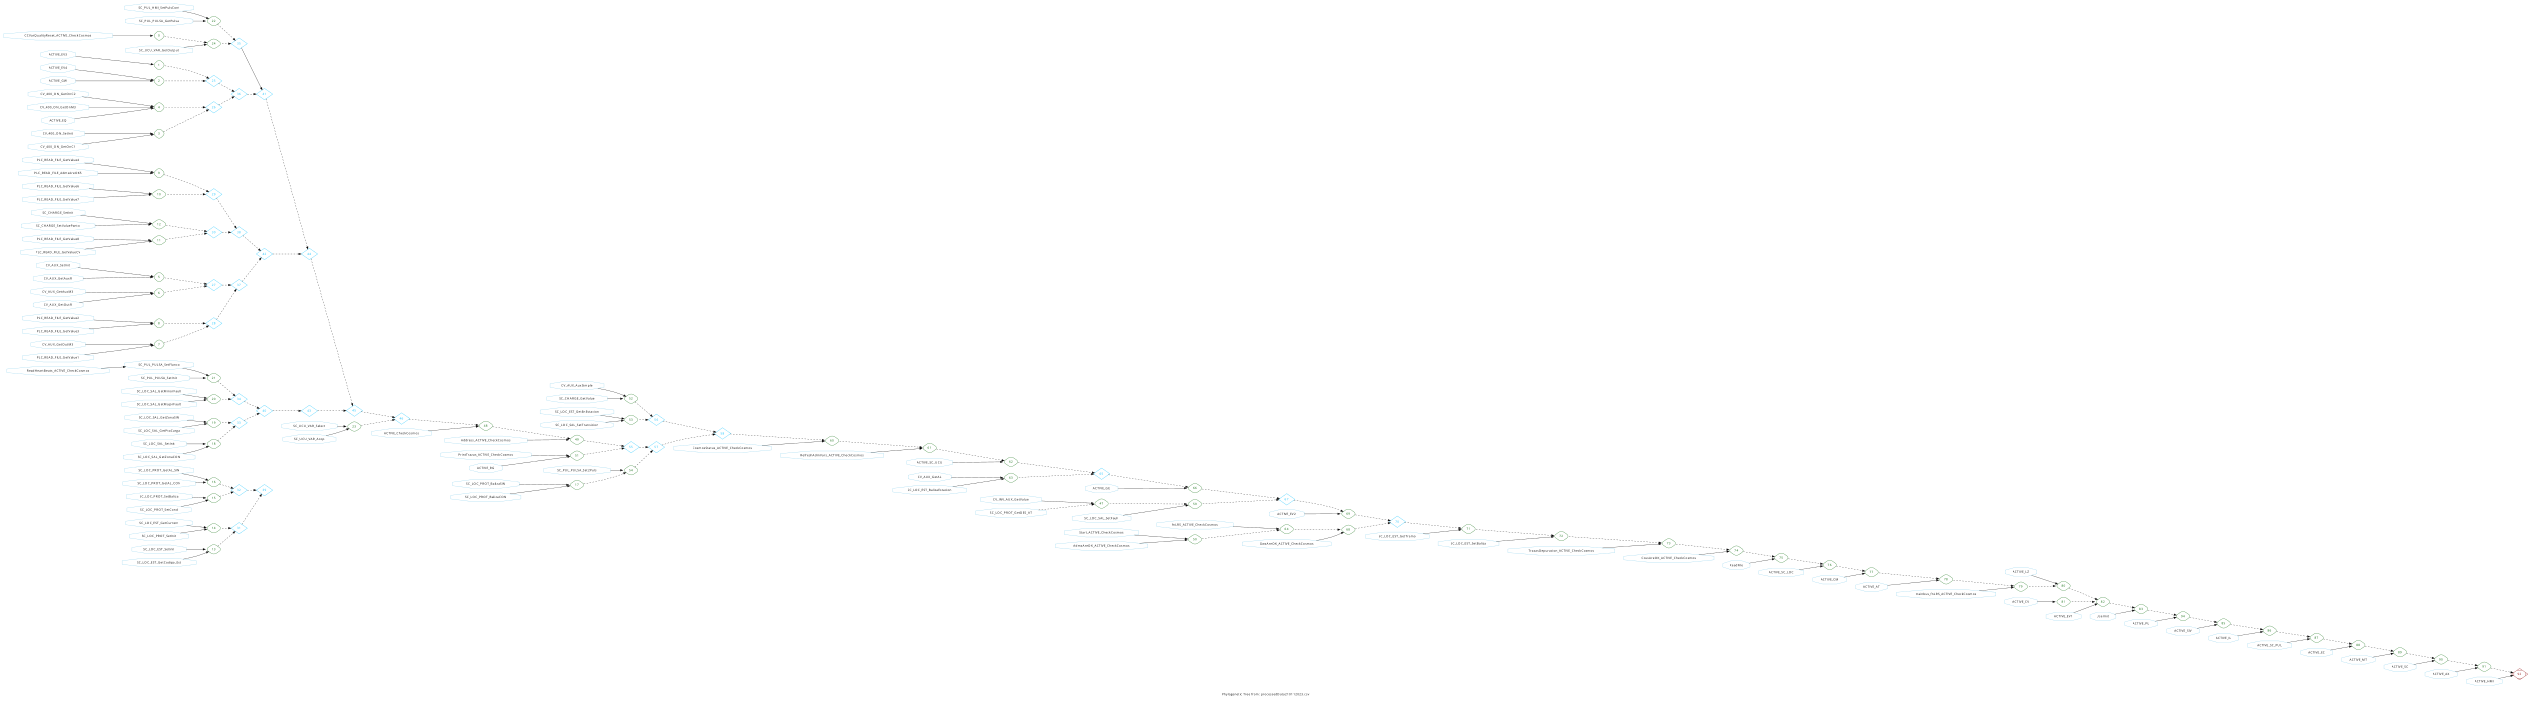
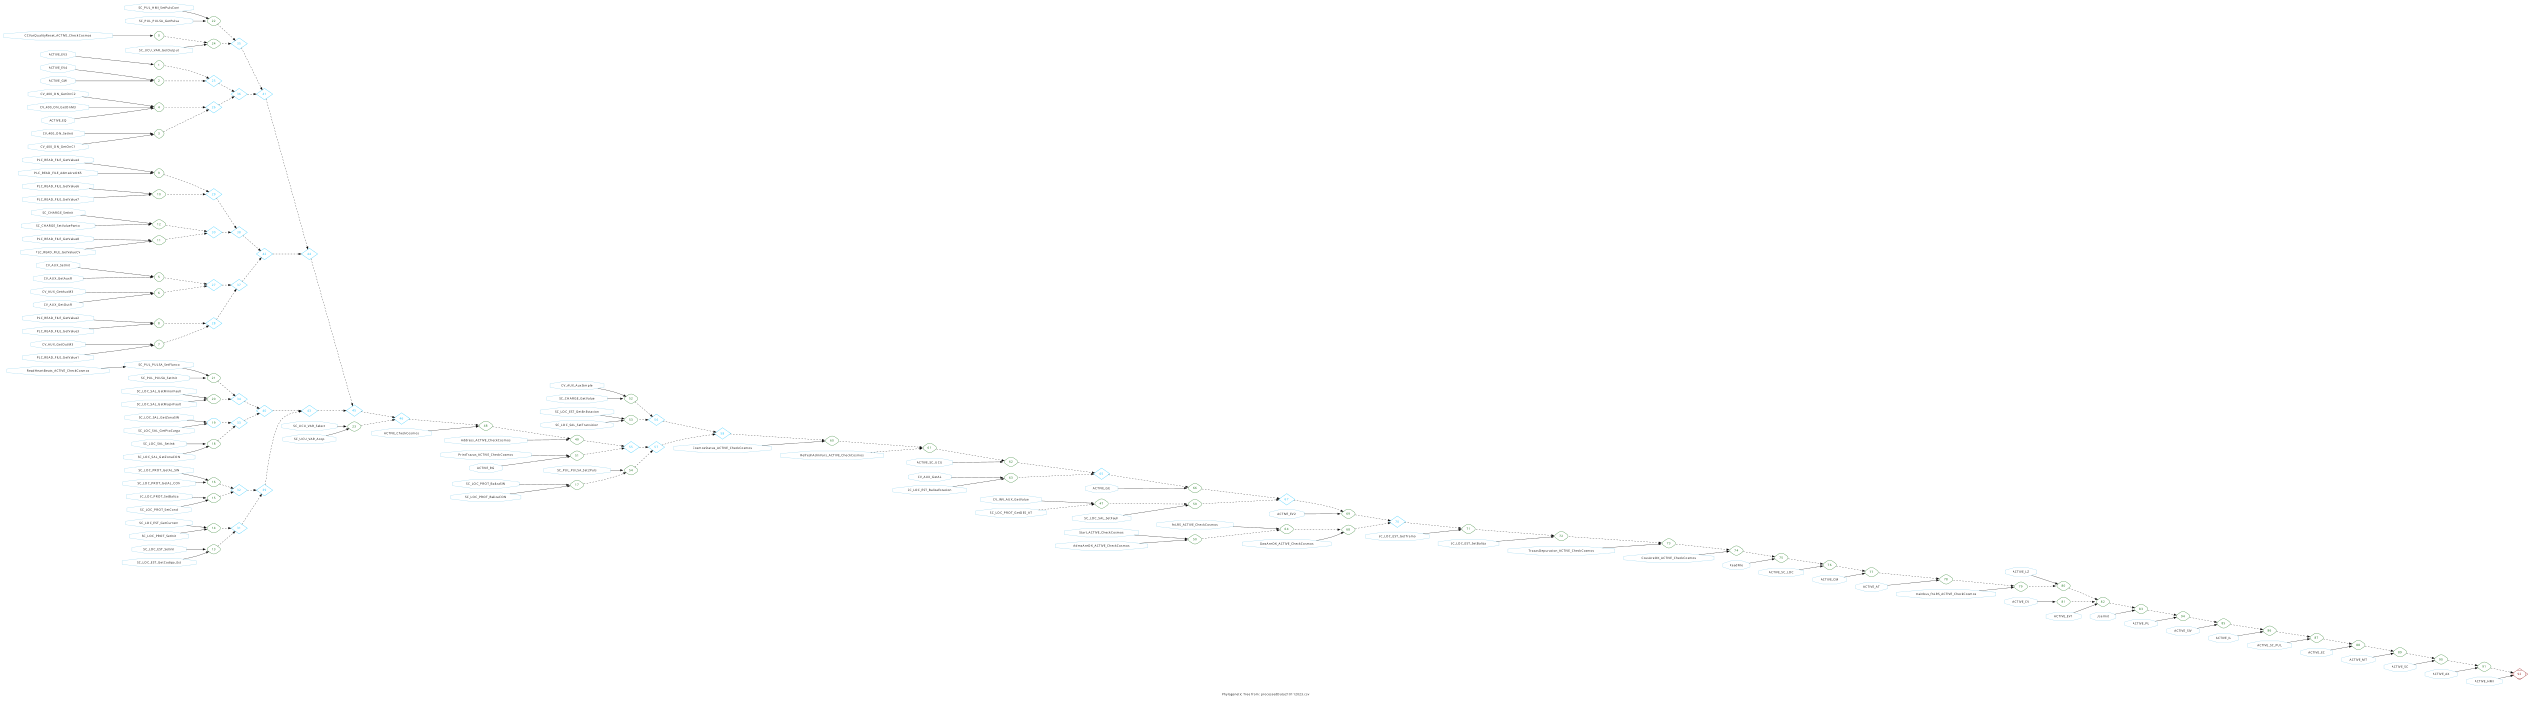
(251, 68) -> (251, 68)
(214, 423) -> (214, 423)
none -> (273, 442)
(895, 451) -> (895, 451)
